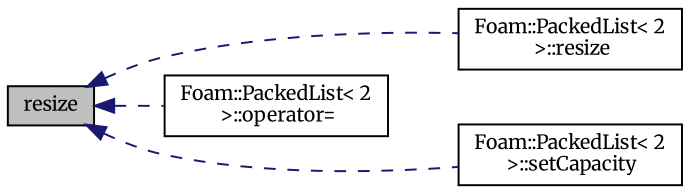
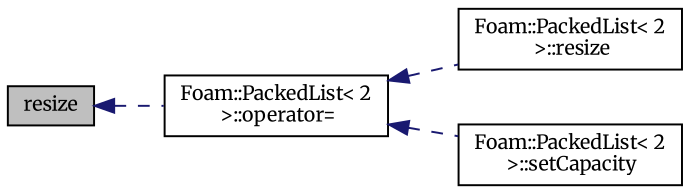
(279, 39) -> (433, 70)
(279, 169) -> (433, 132)
